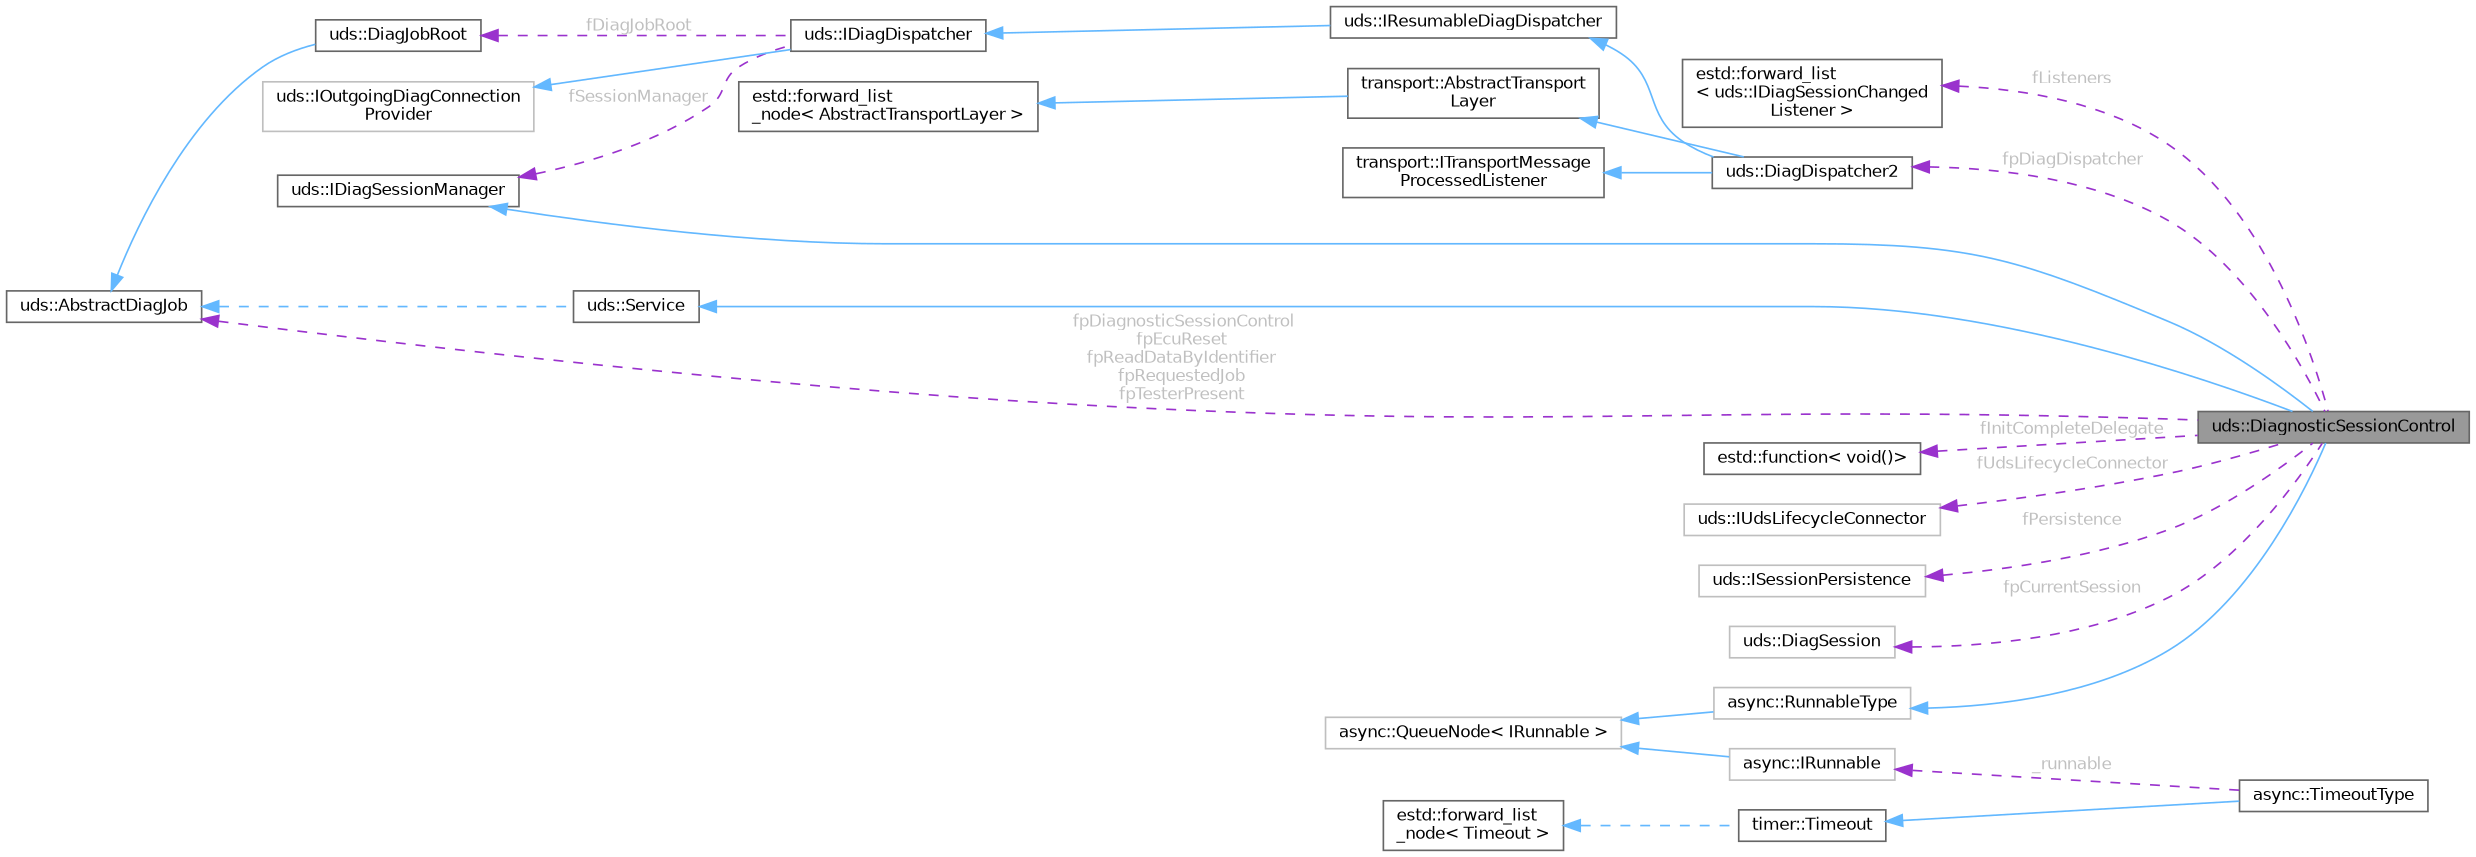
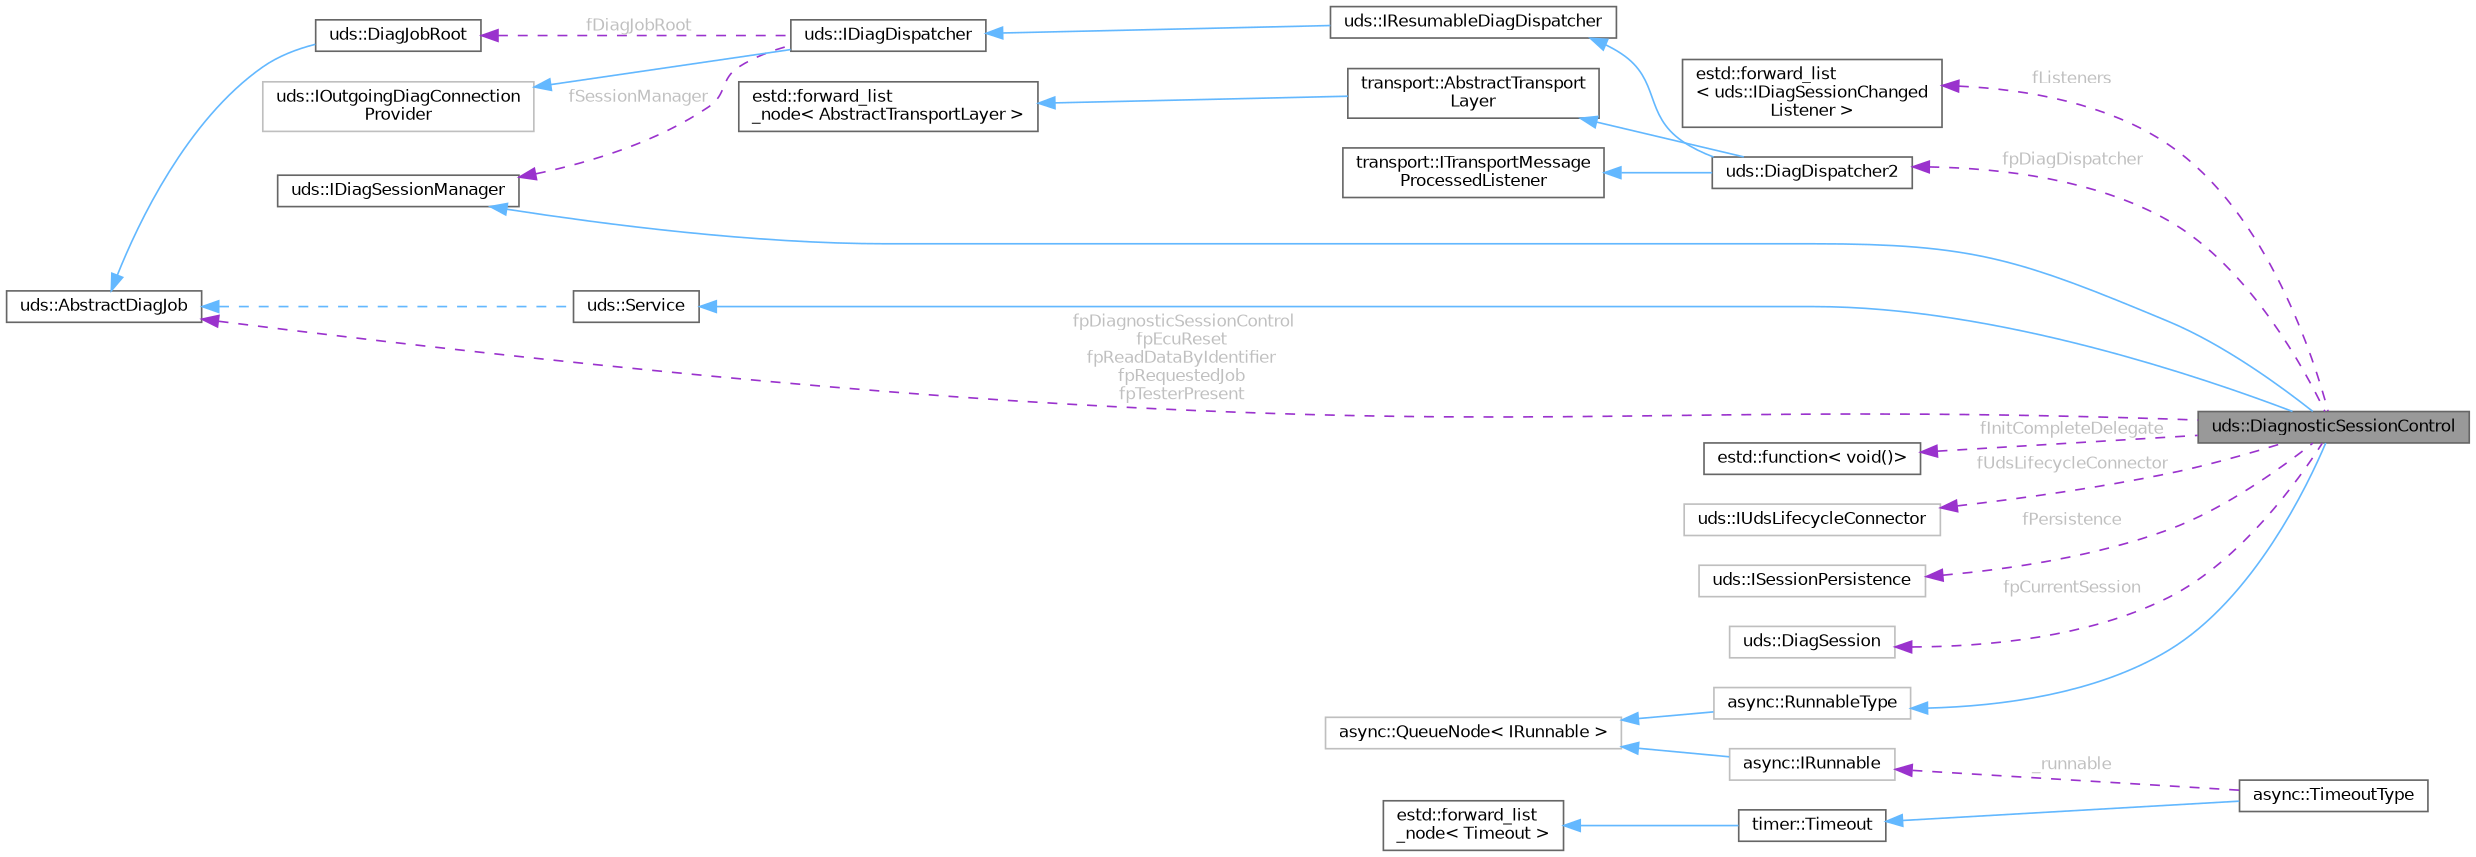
(1660, 826) -> (1660, 826)
